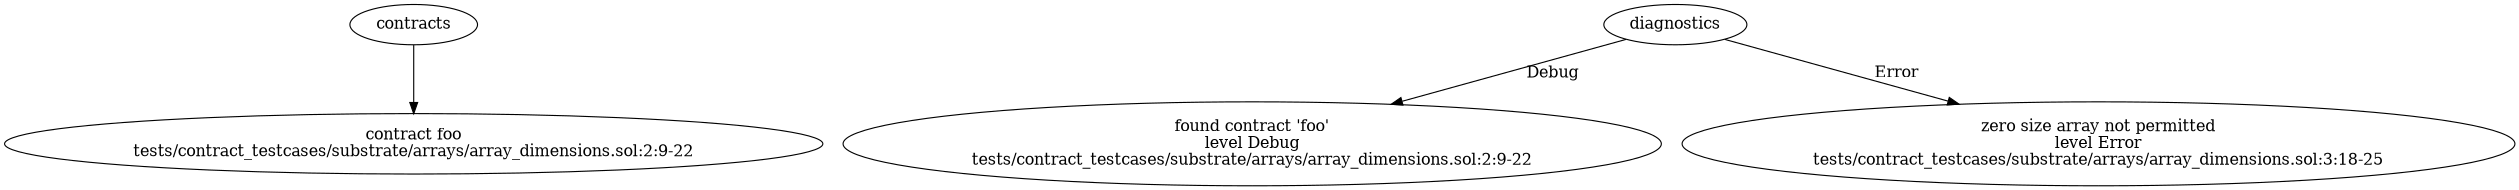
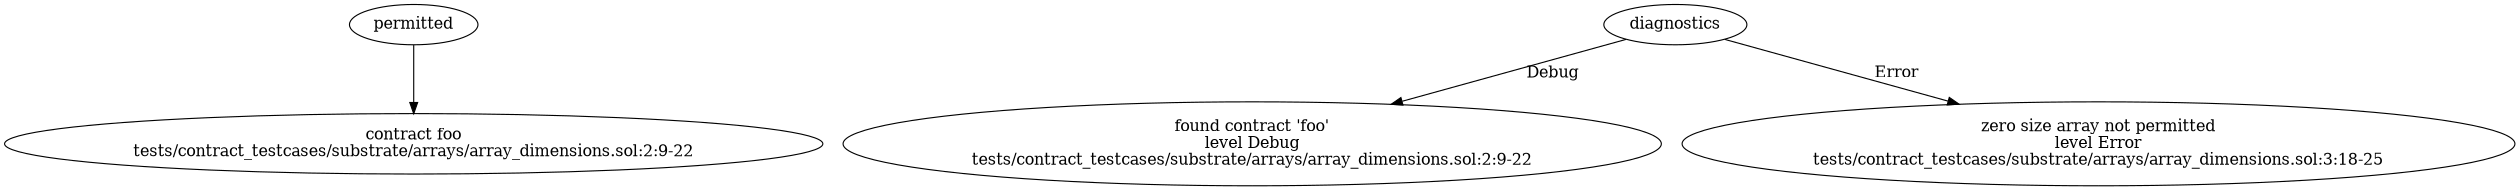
(414, 25) -> (414, 25)
